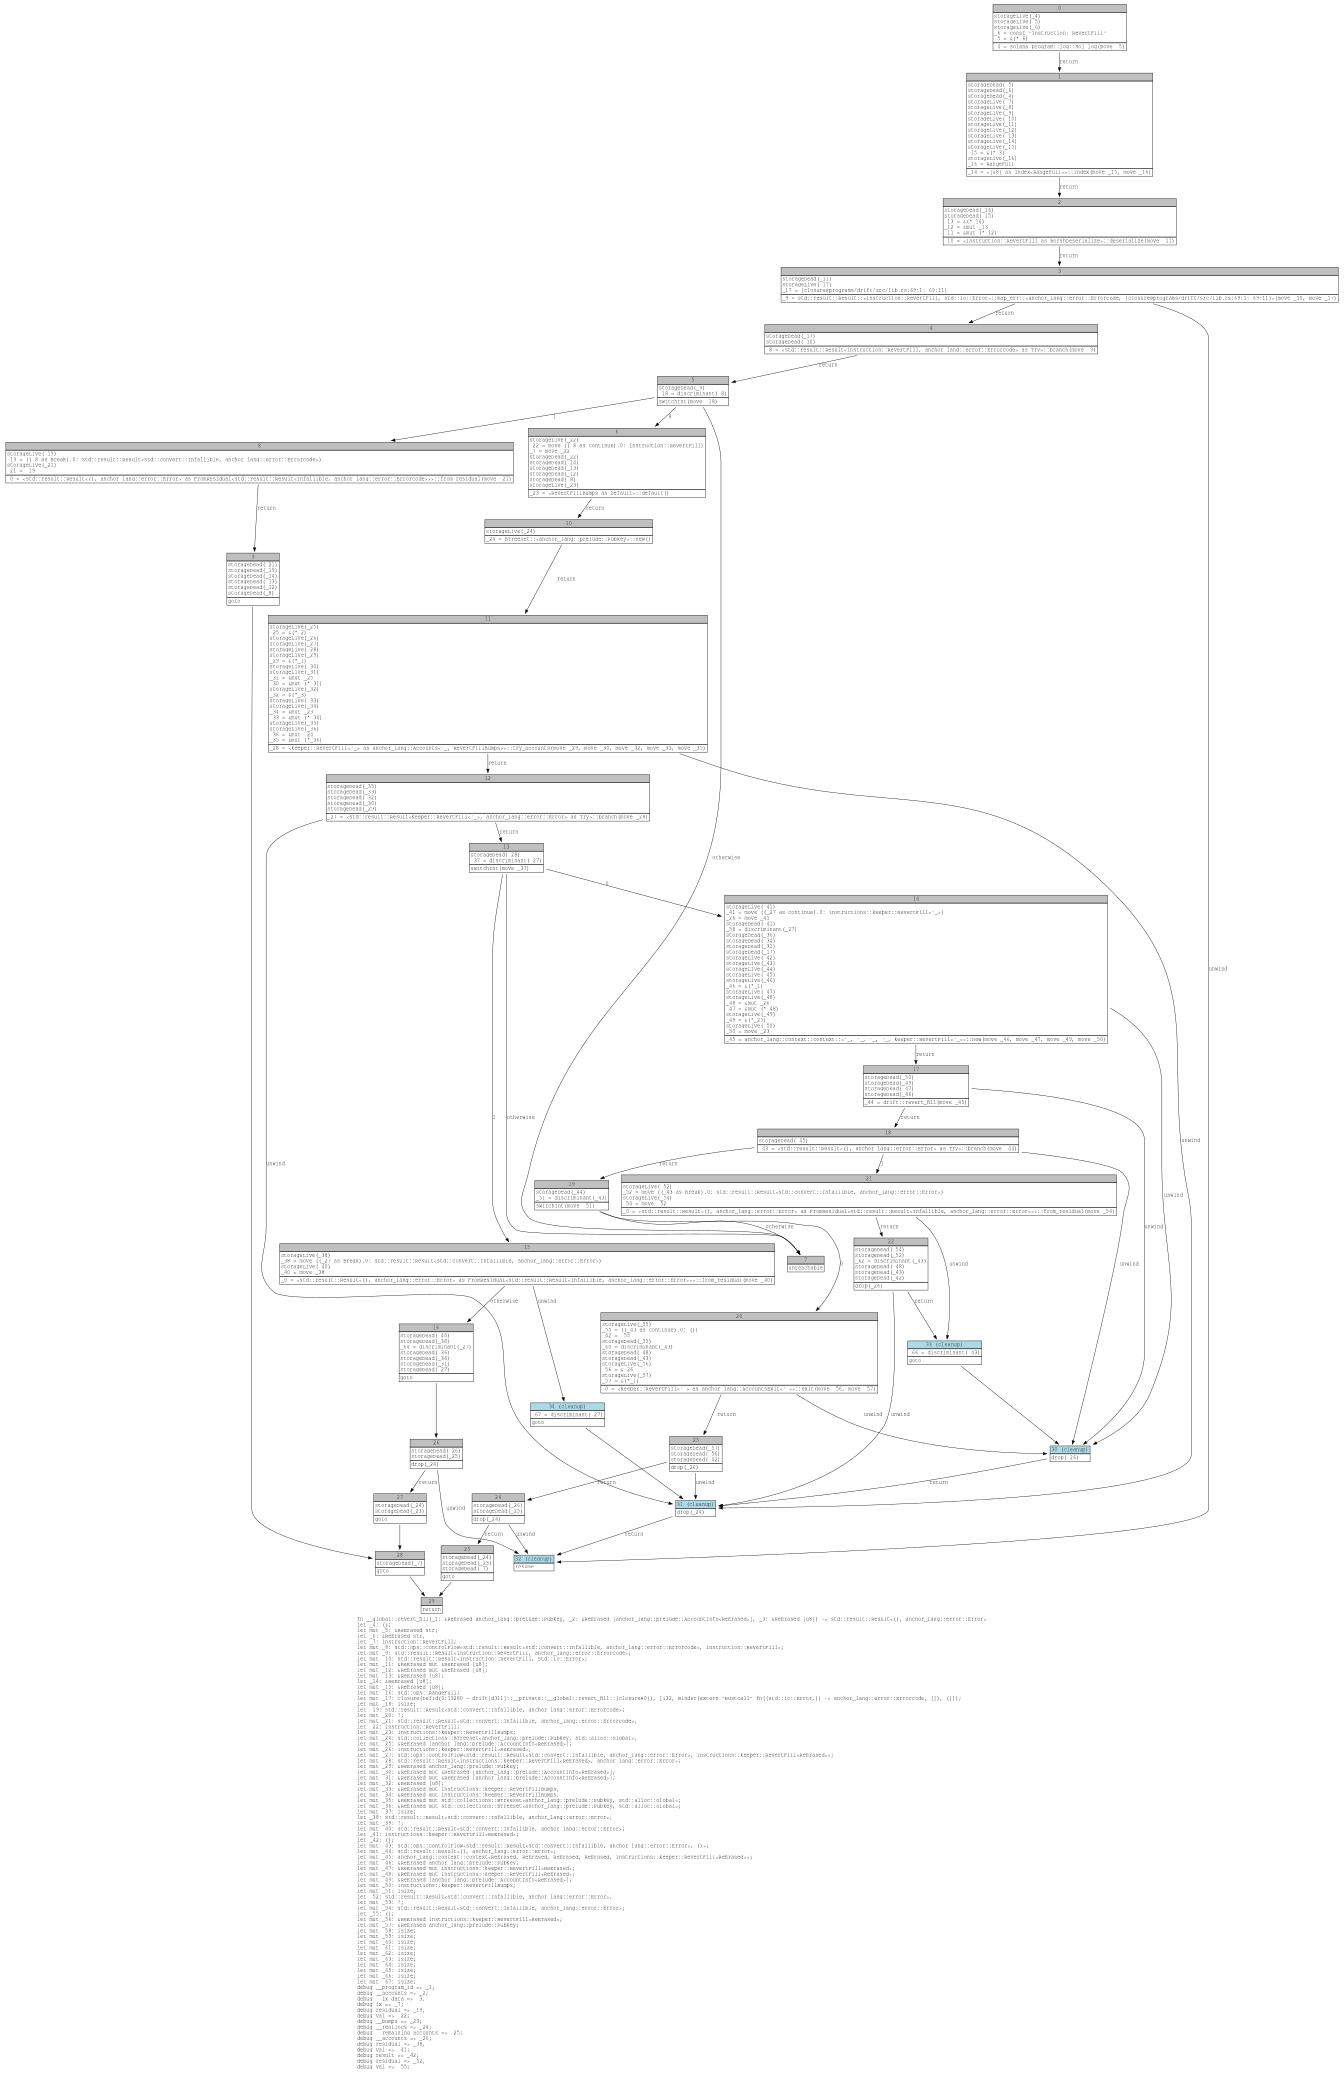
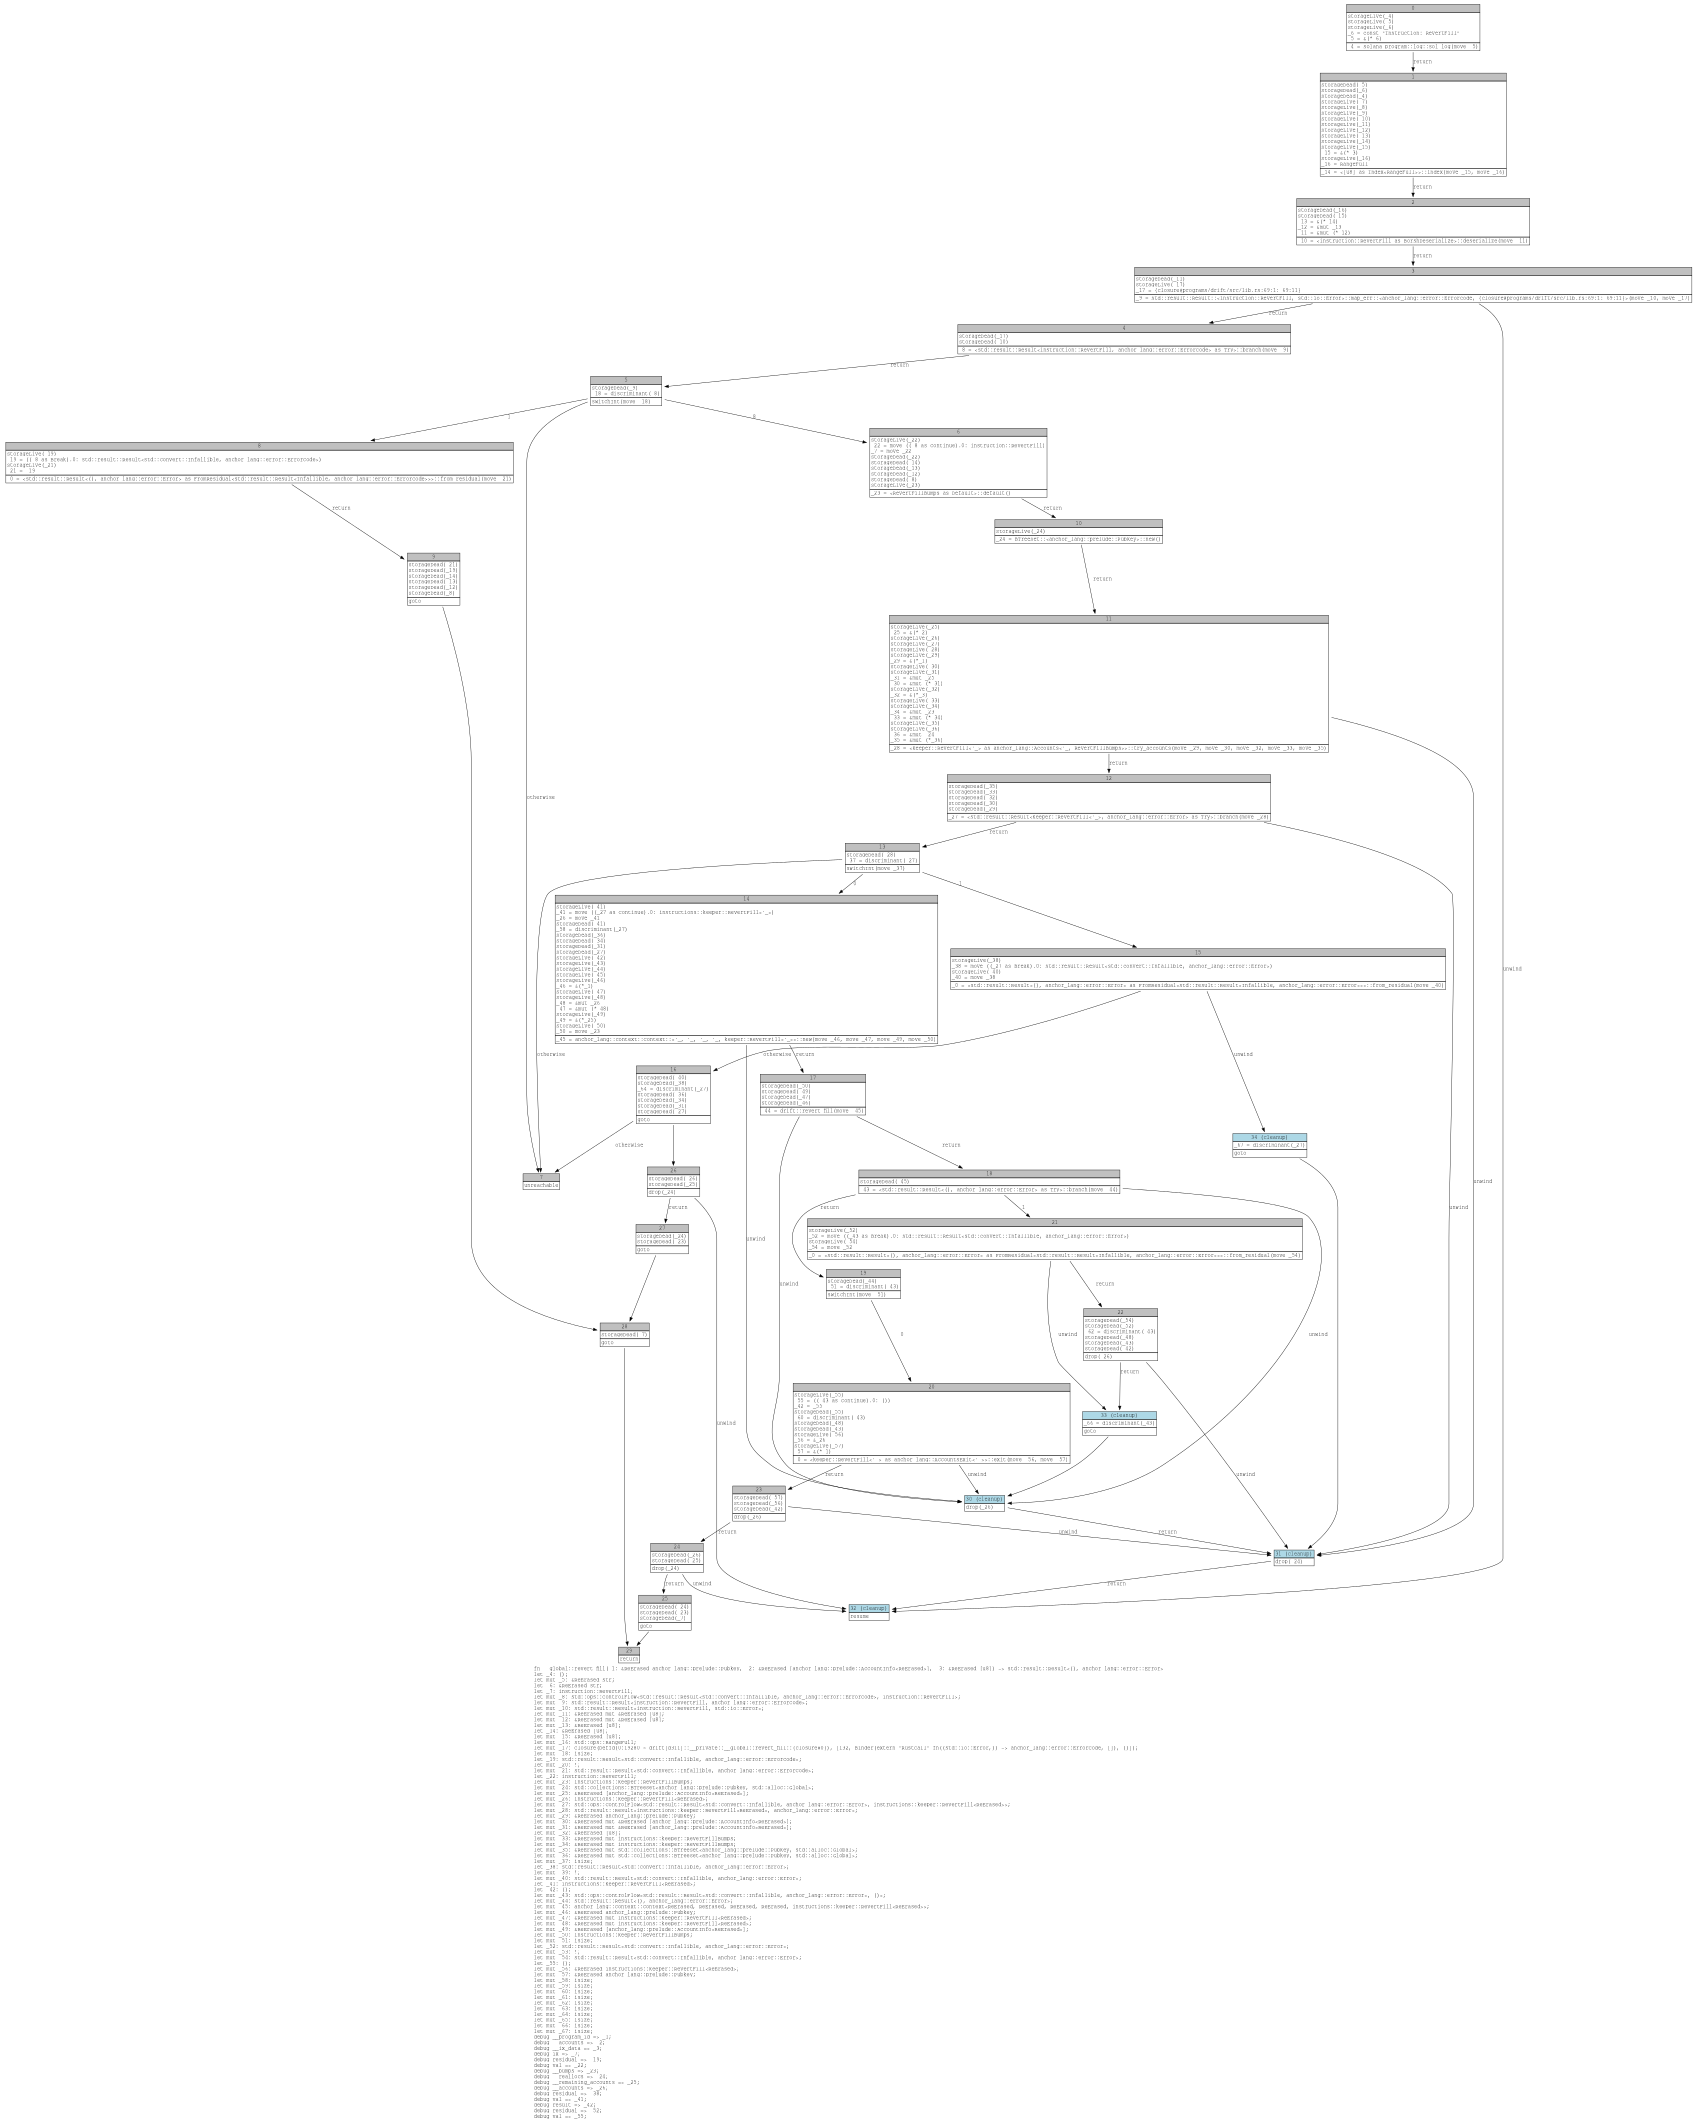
(751, 952) -> (581, 952)
(671, 1224) -> (596, 1146)
